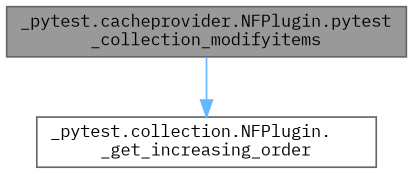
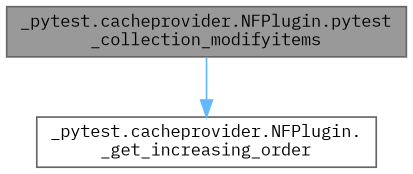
(207, 142) -> (207, 142)
